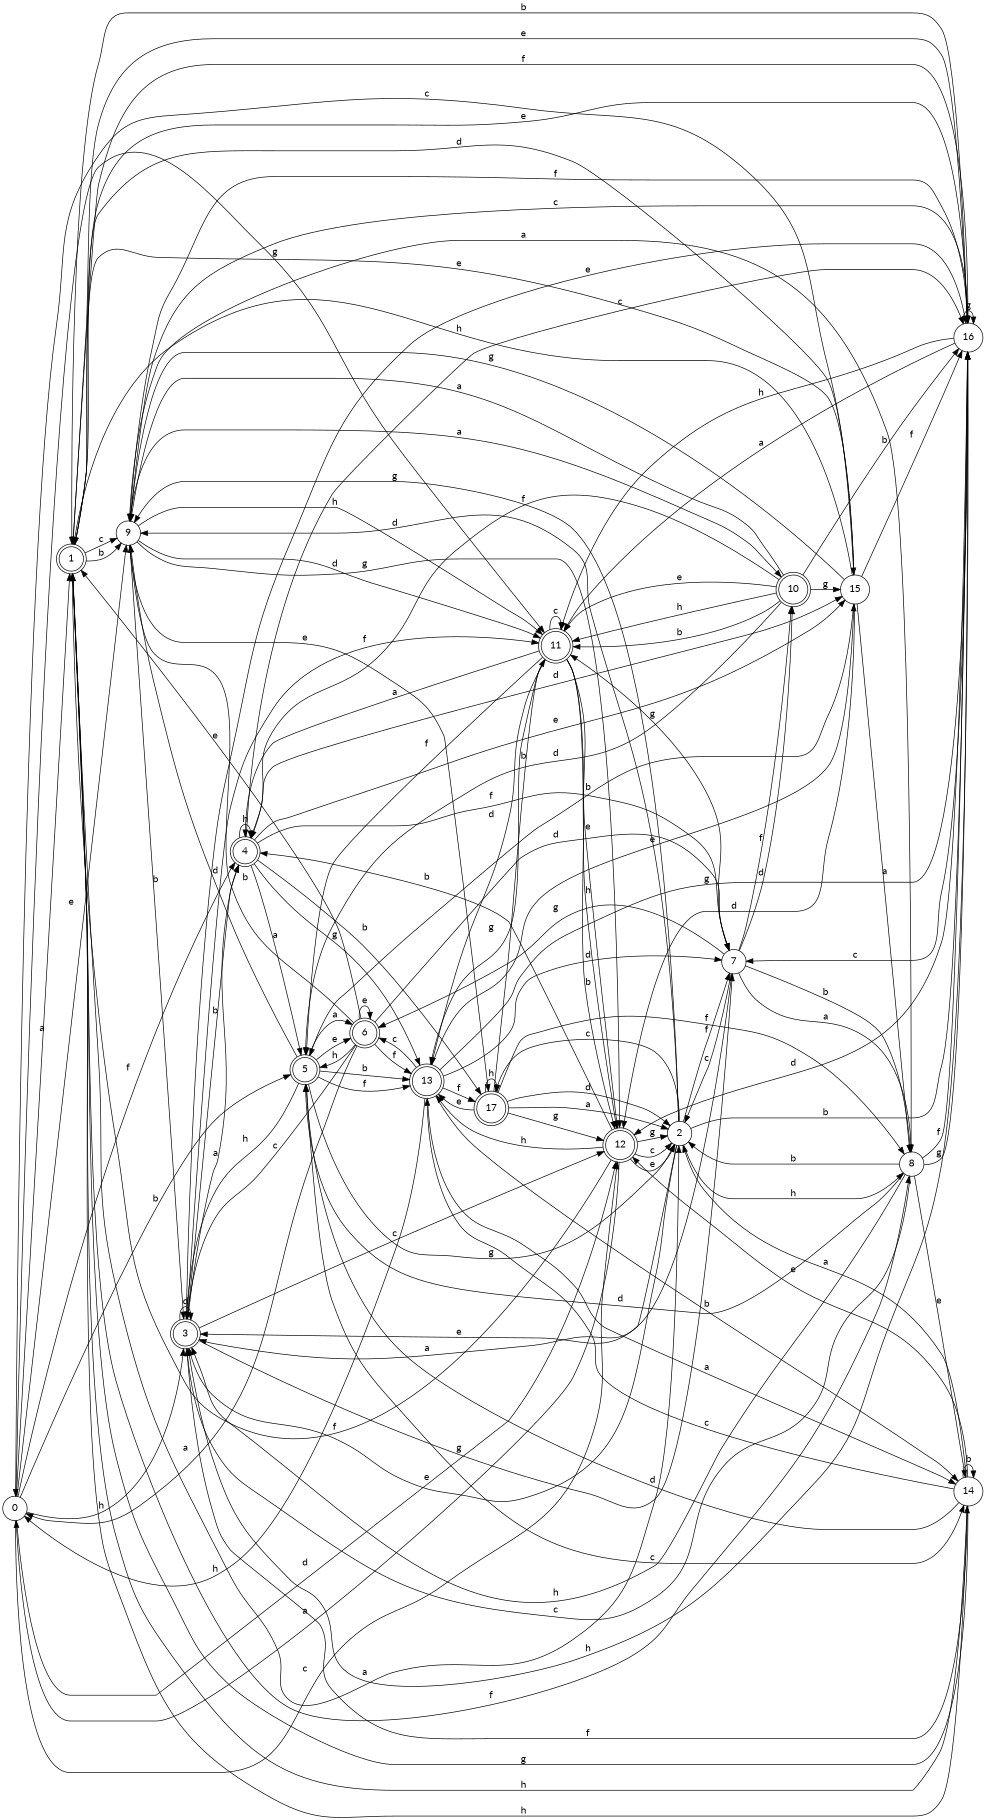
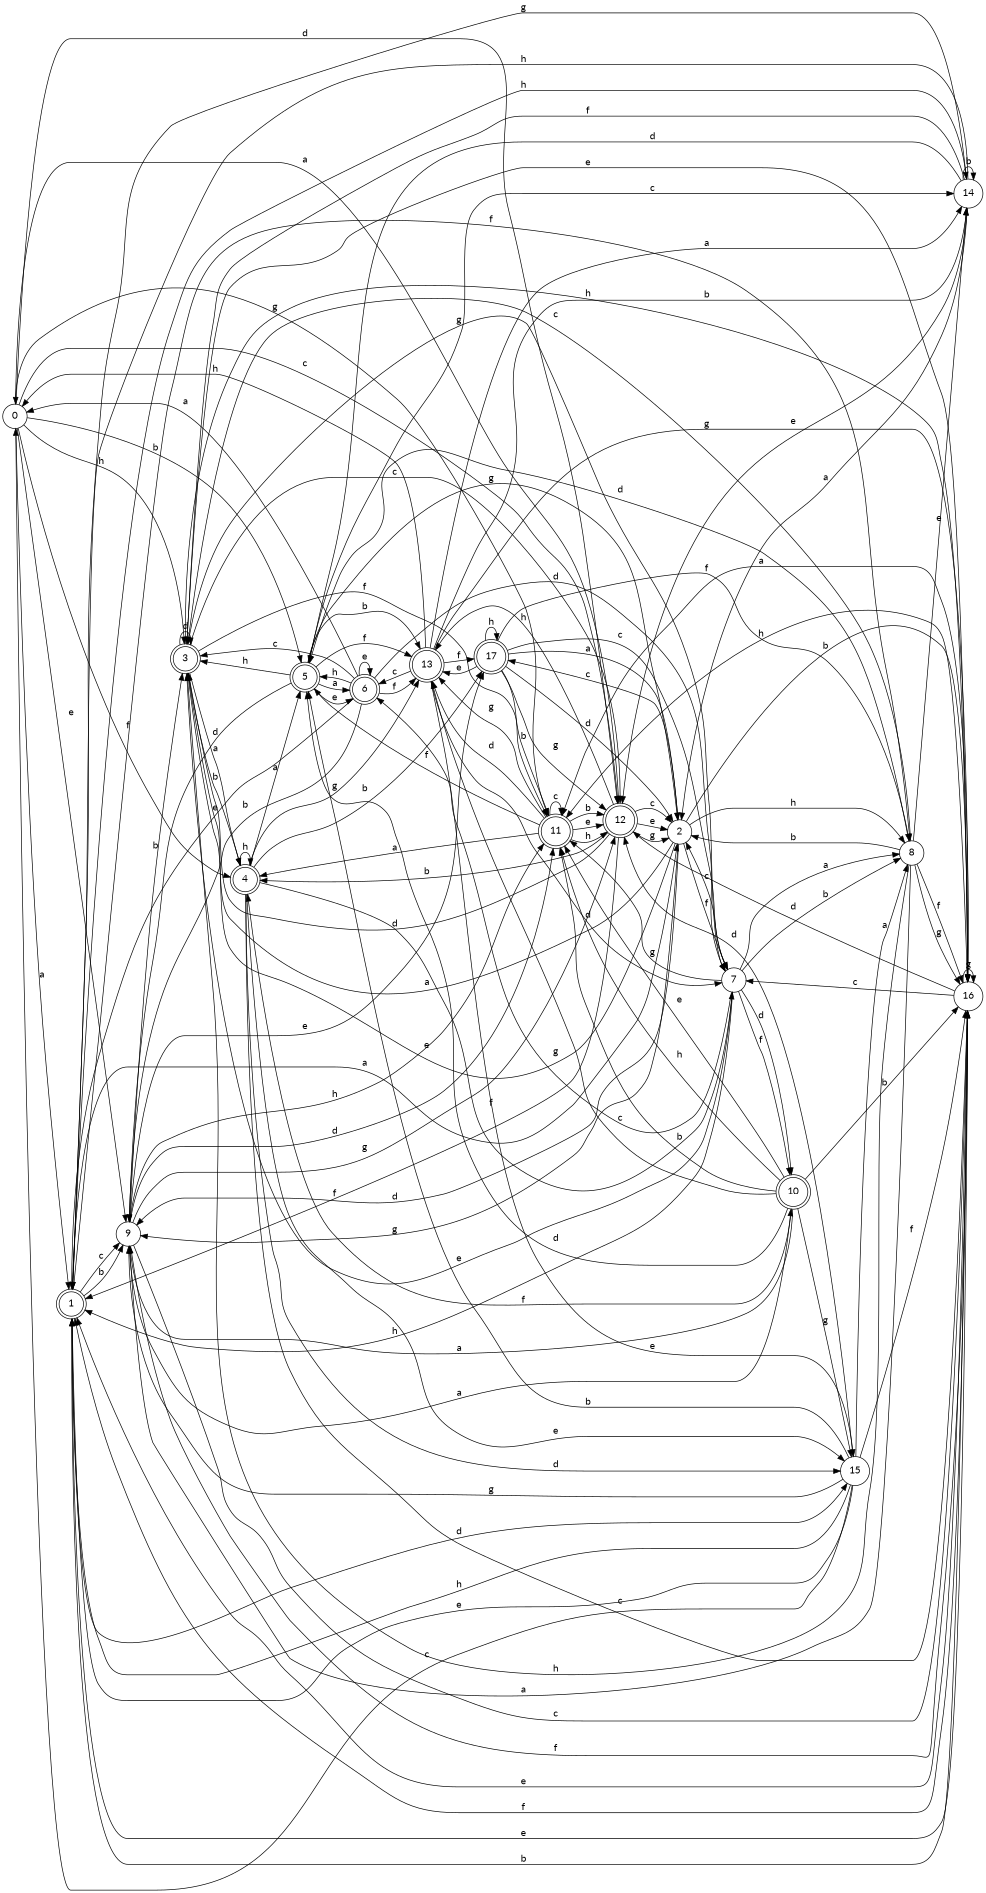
none -> (680, 739)
none -> (317, 926)
none -> (498, 1295)
(613, 1385) -> (560, 1011)
